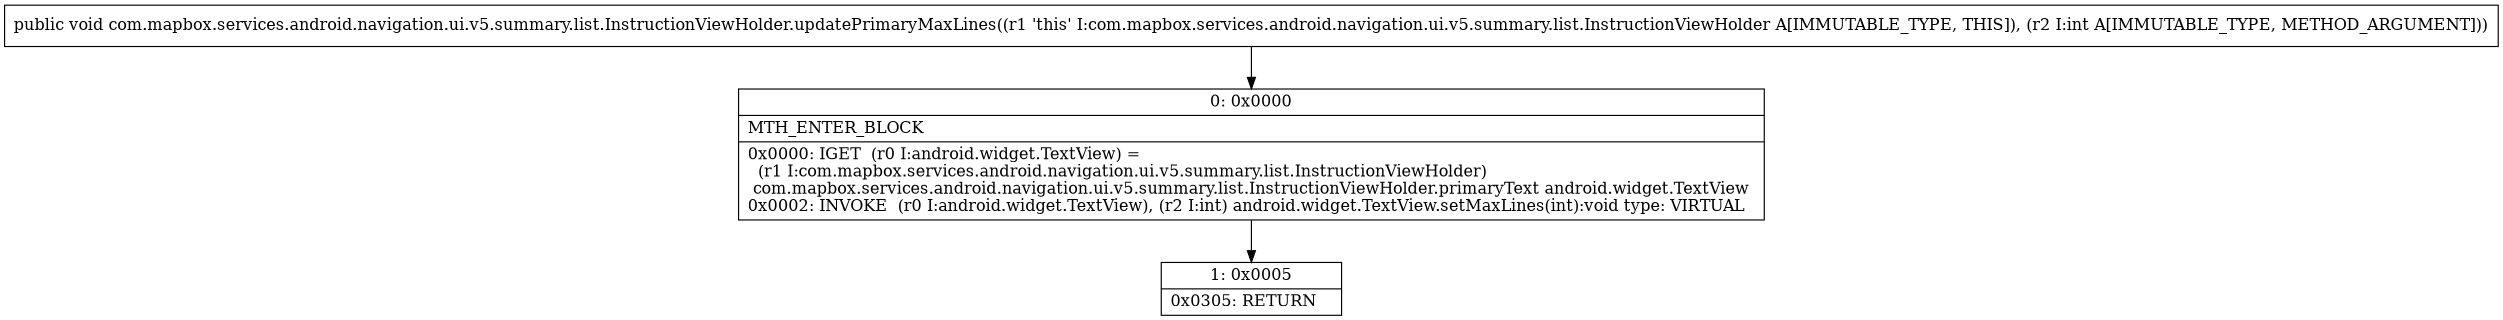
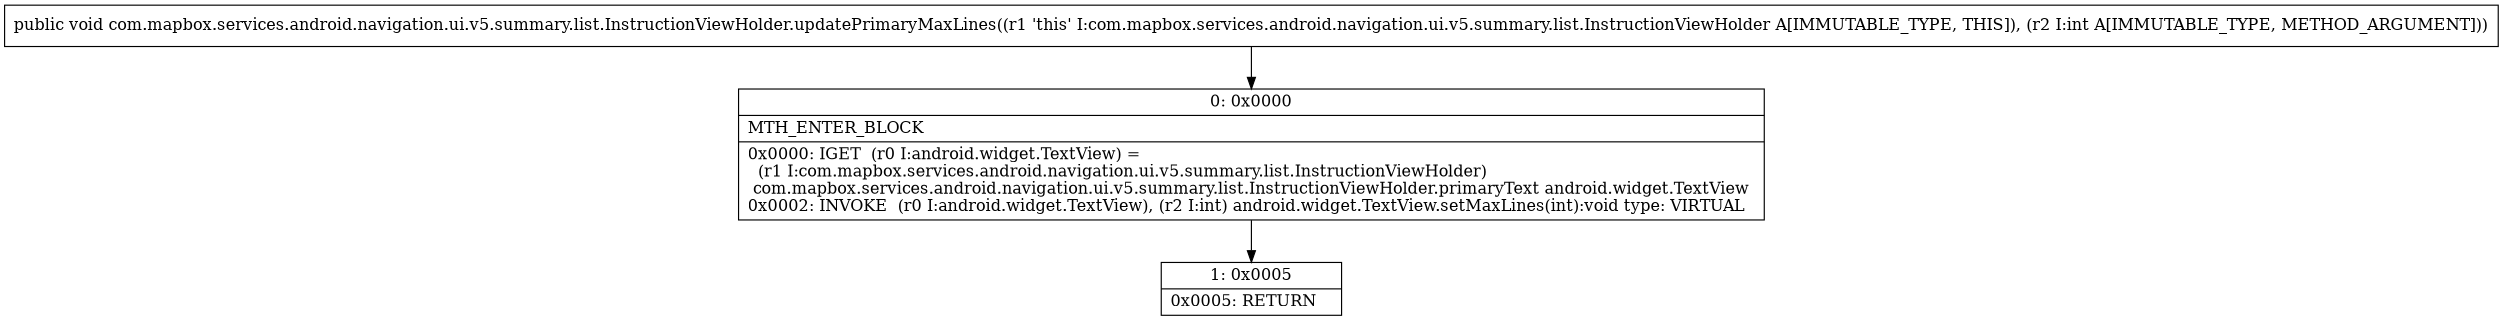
(1251, 302) -> (1251, 302)
